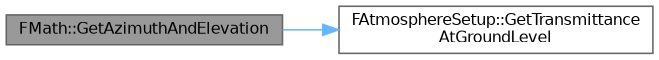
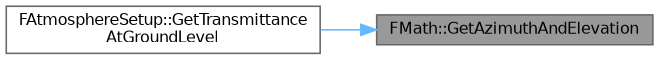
(303, 30) -> (341, 30)
